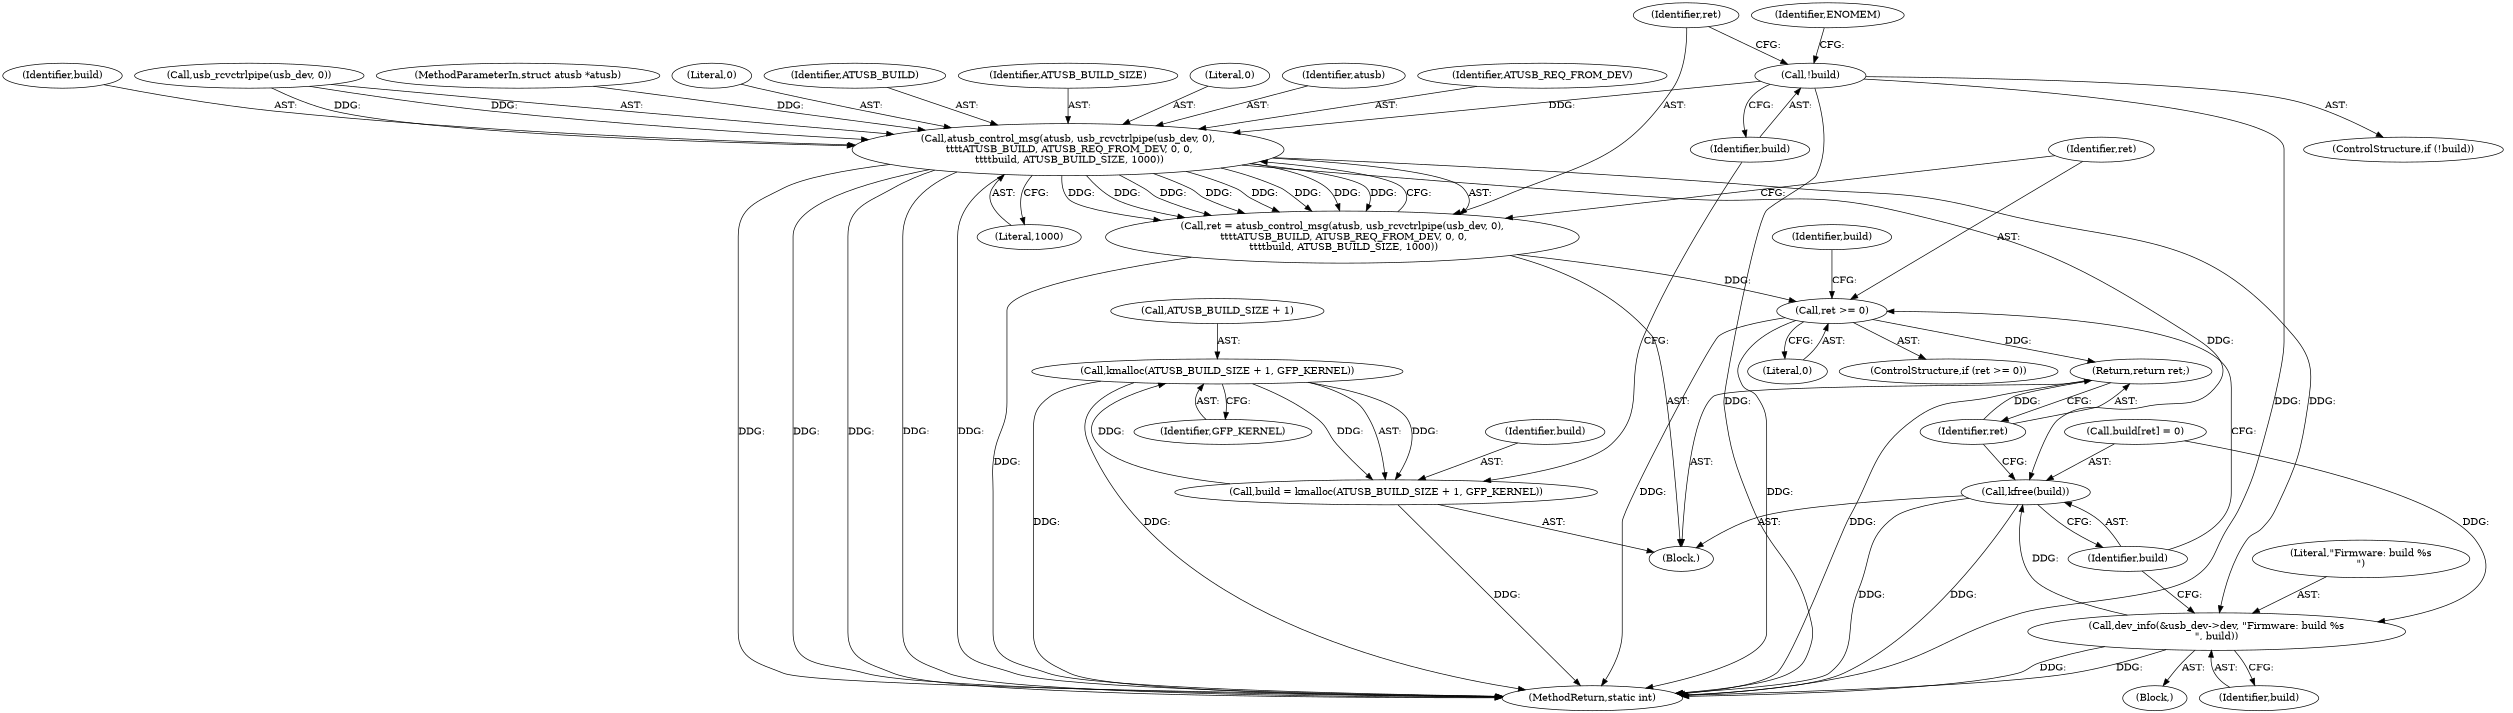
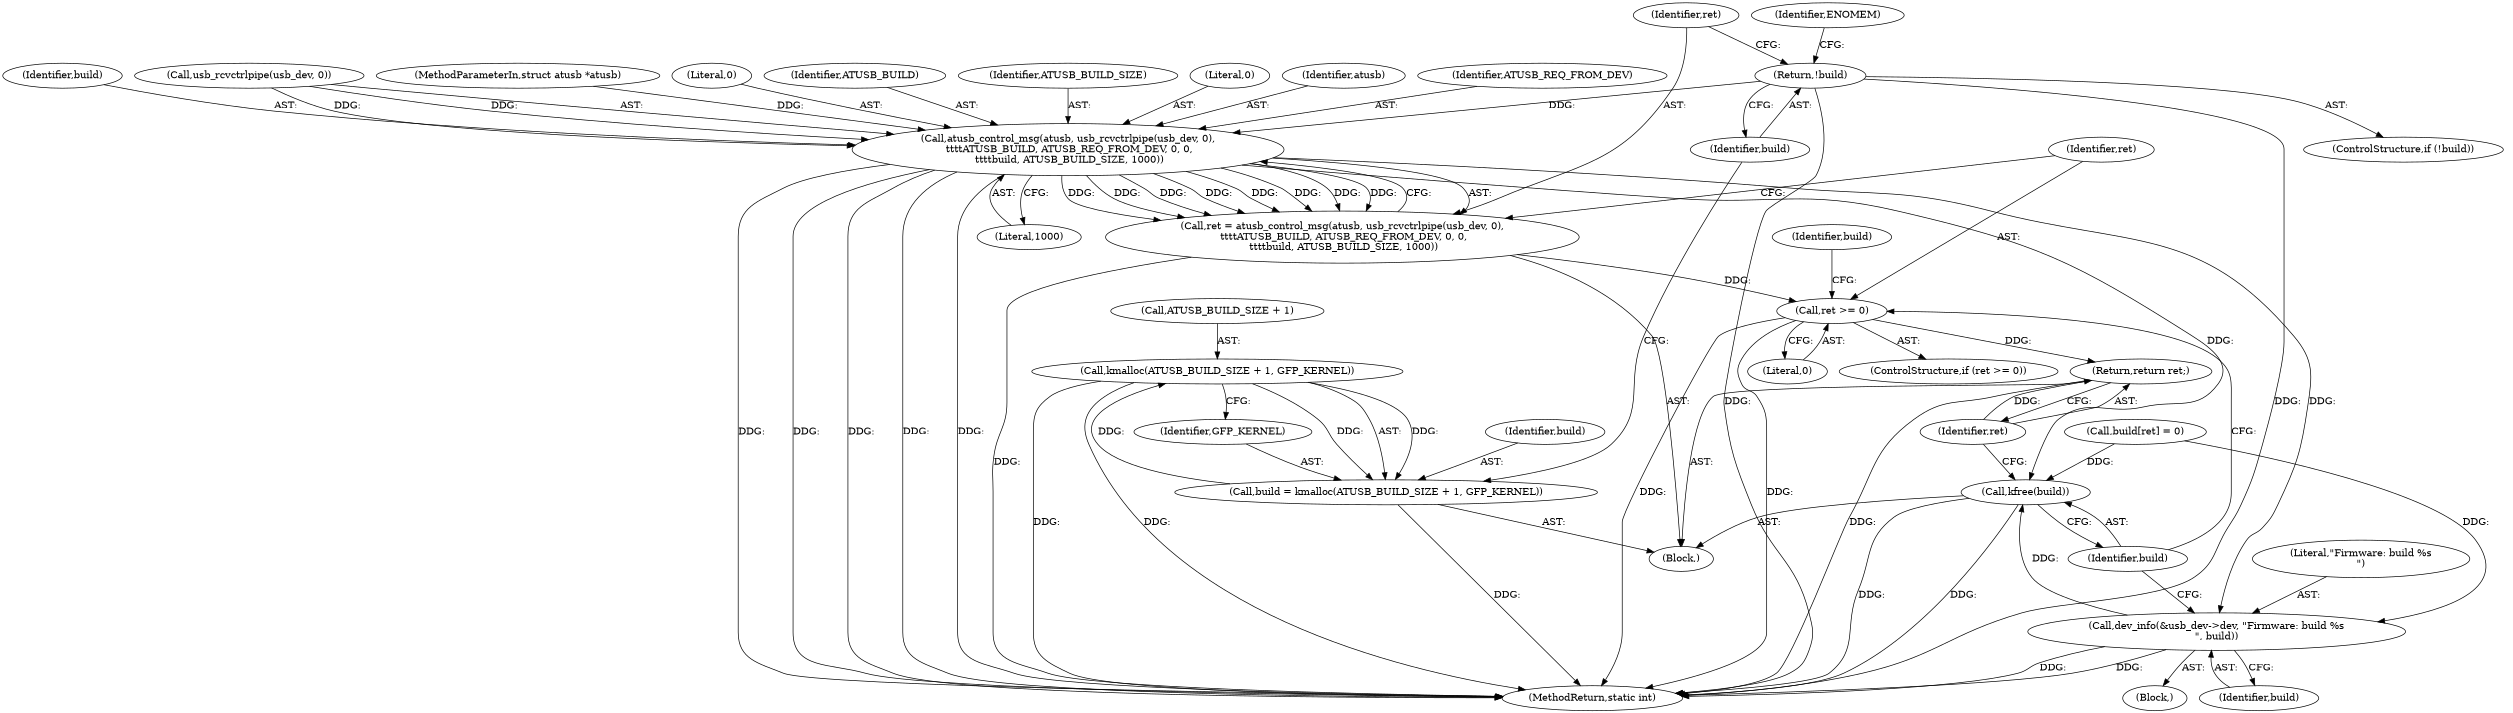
(1810, 76) -> (1810, 76)
(1196, 406) -> (1290, 463)
(2102, 462) -> (2102, 462)
